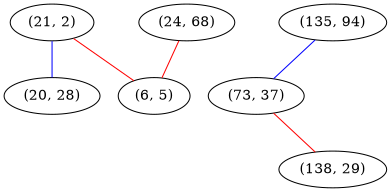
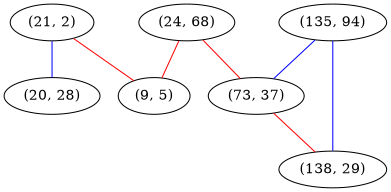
none -> (222, 59)
(154, 96) -> (154, 96)
none -> (333, 96)
